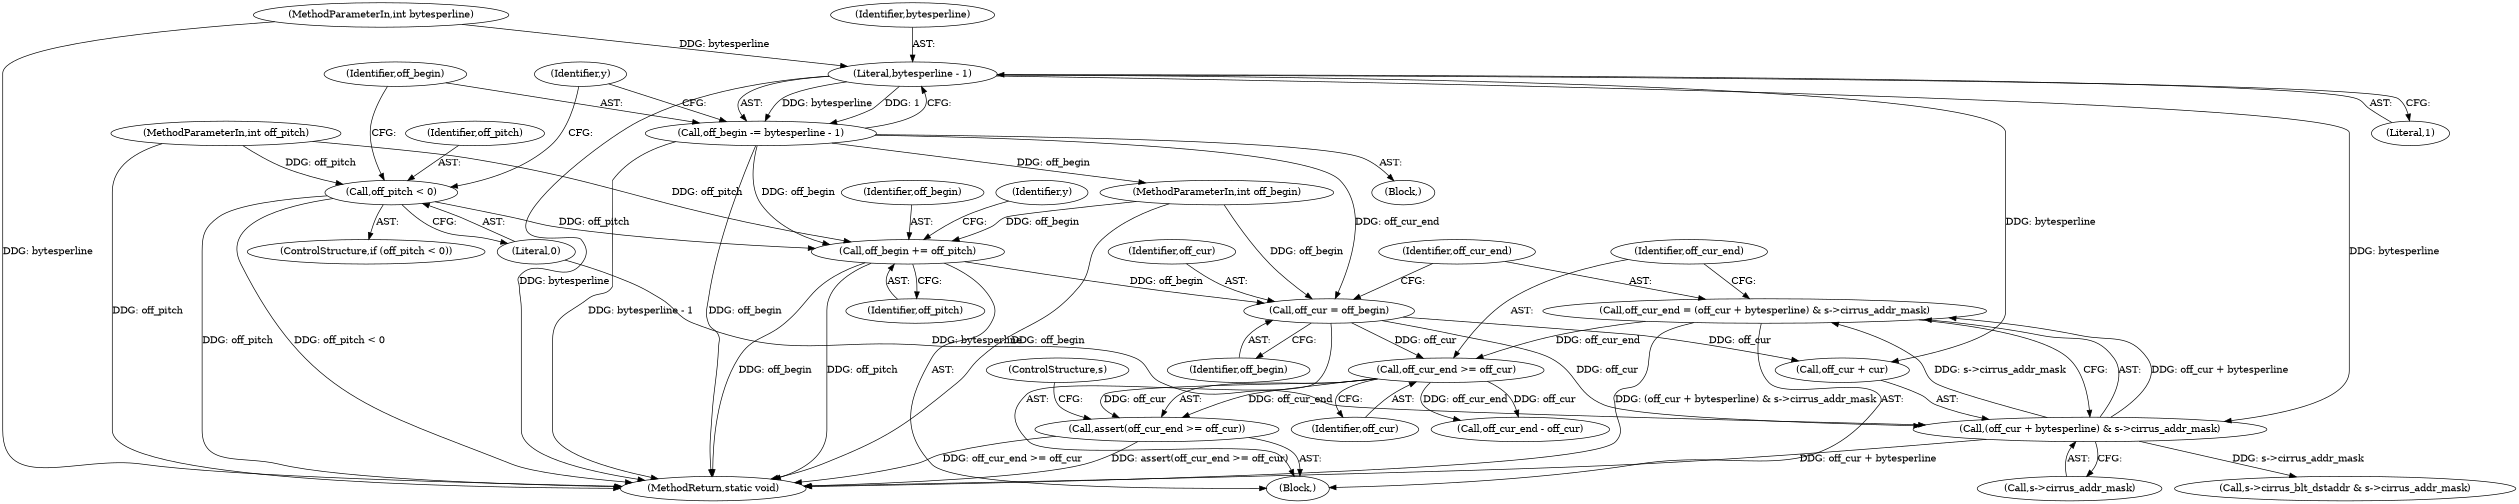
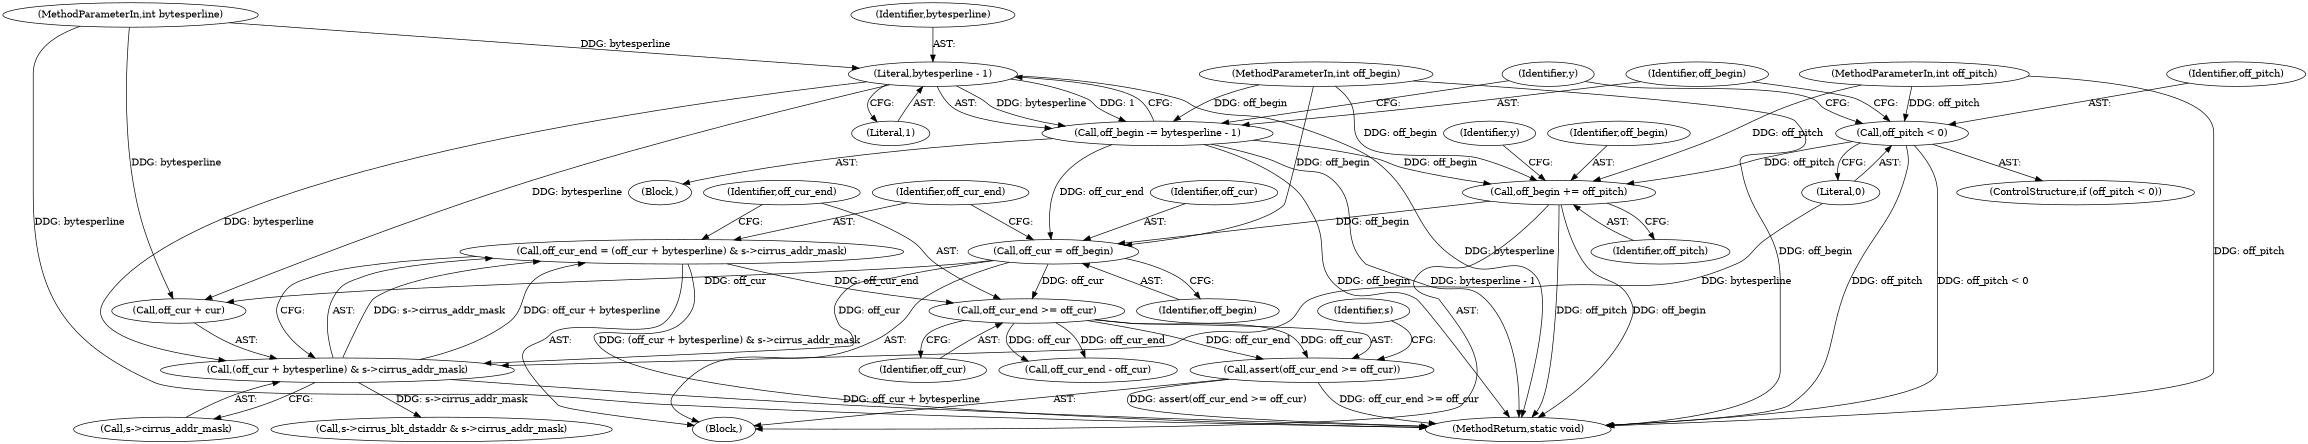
none -> (130, 163)
(985, 163) -> (1218, 97)
(1058, 370) -> (1364, 311)
